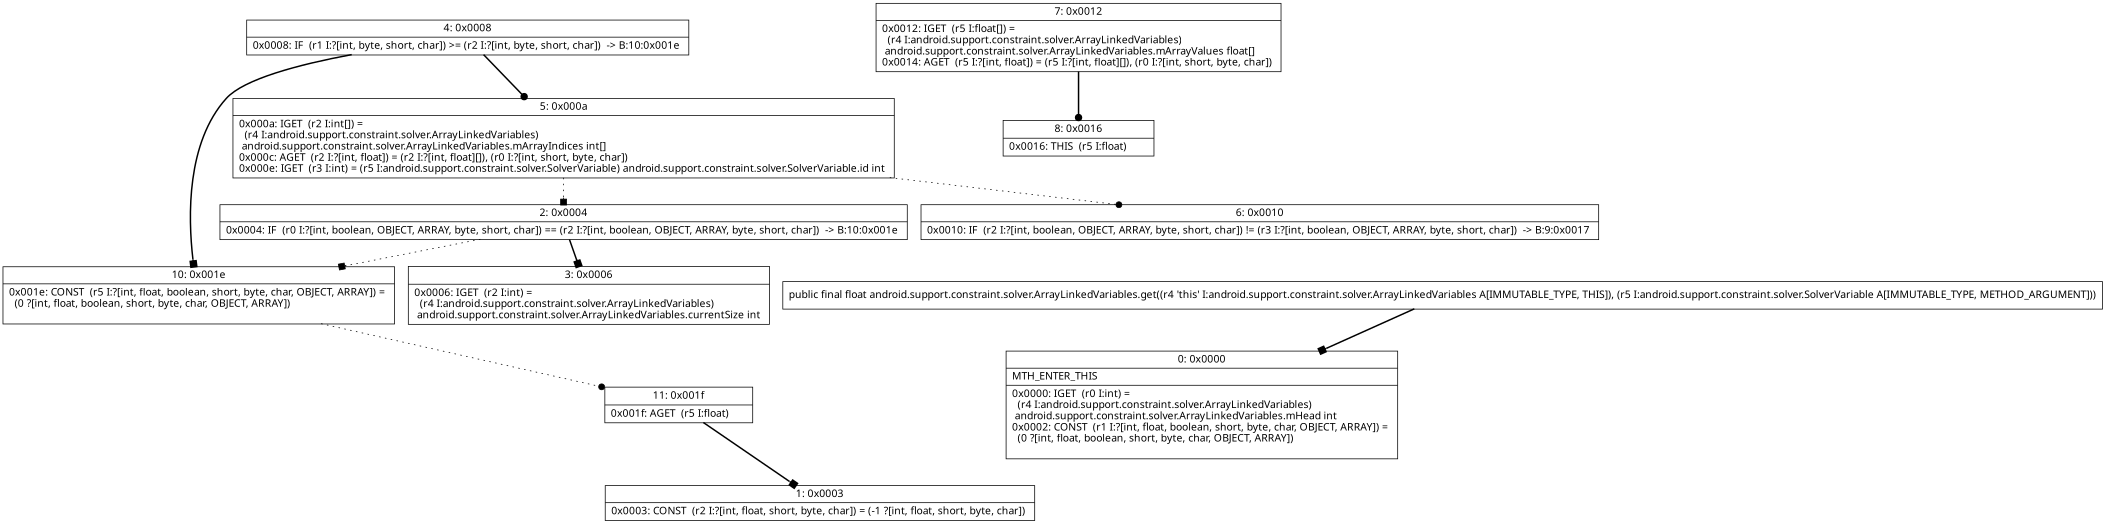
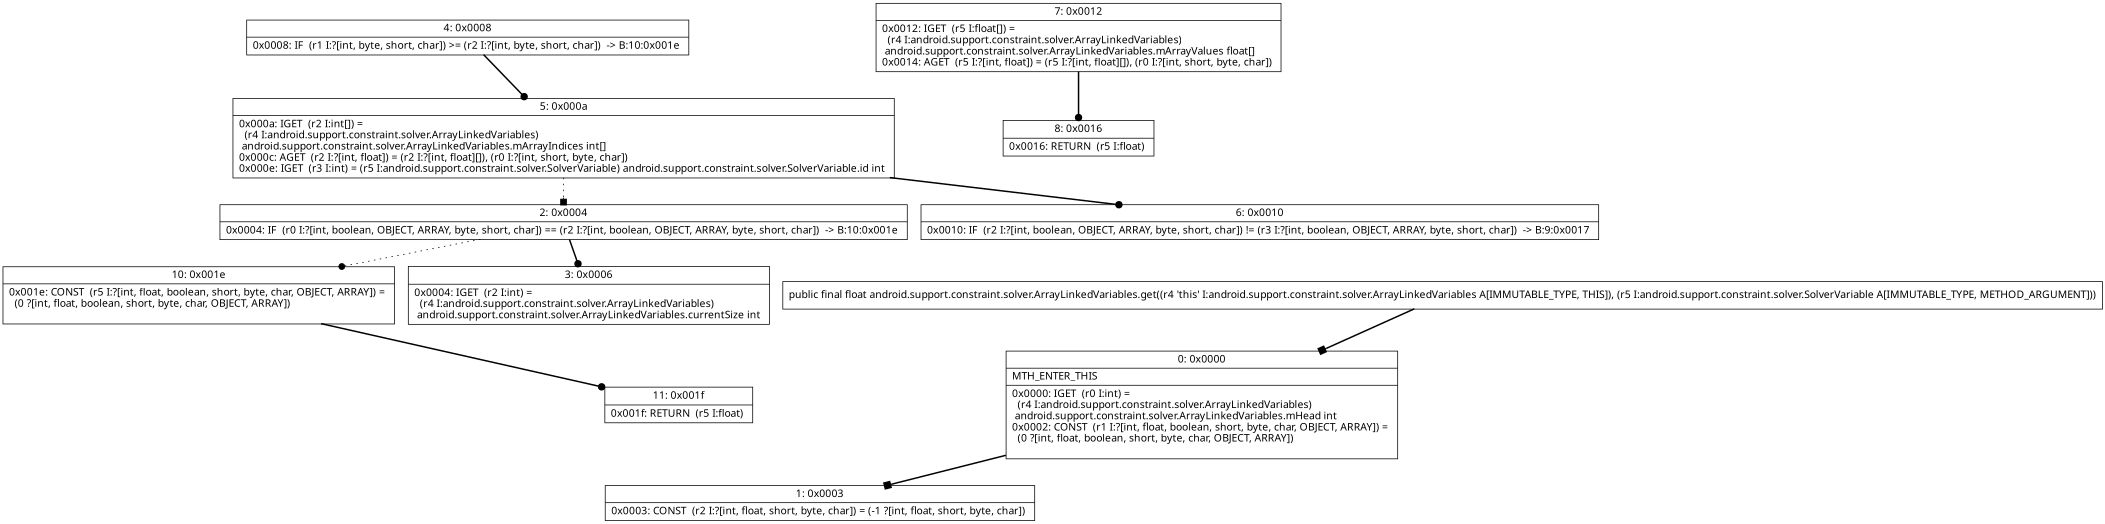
(216, 112) -> none
(1070, 147) -> (1079, 147)
(1003, 191) -> (1003, 191)
(573, 250) -> (573, 250)
(413, 253) -> (413, 253)
(475, 293) -> (475, 293)
(460, 355) -> (460, 355)
(671, 414) -> (679, 414)
(746, 452) -> (949, 470)
